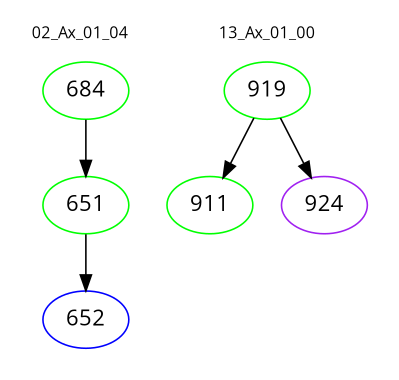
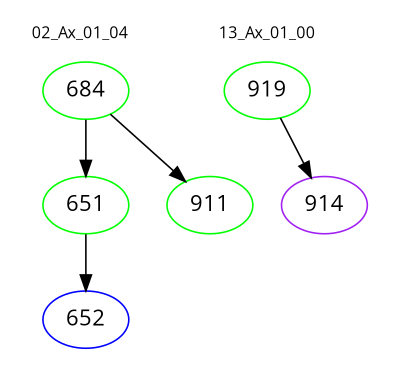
(242, 141) -> (131, 133)
(324, 205) -> (324, 205)
